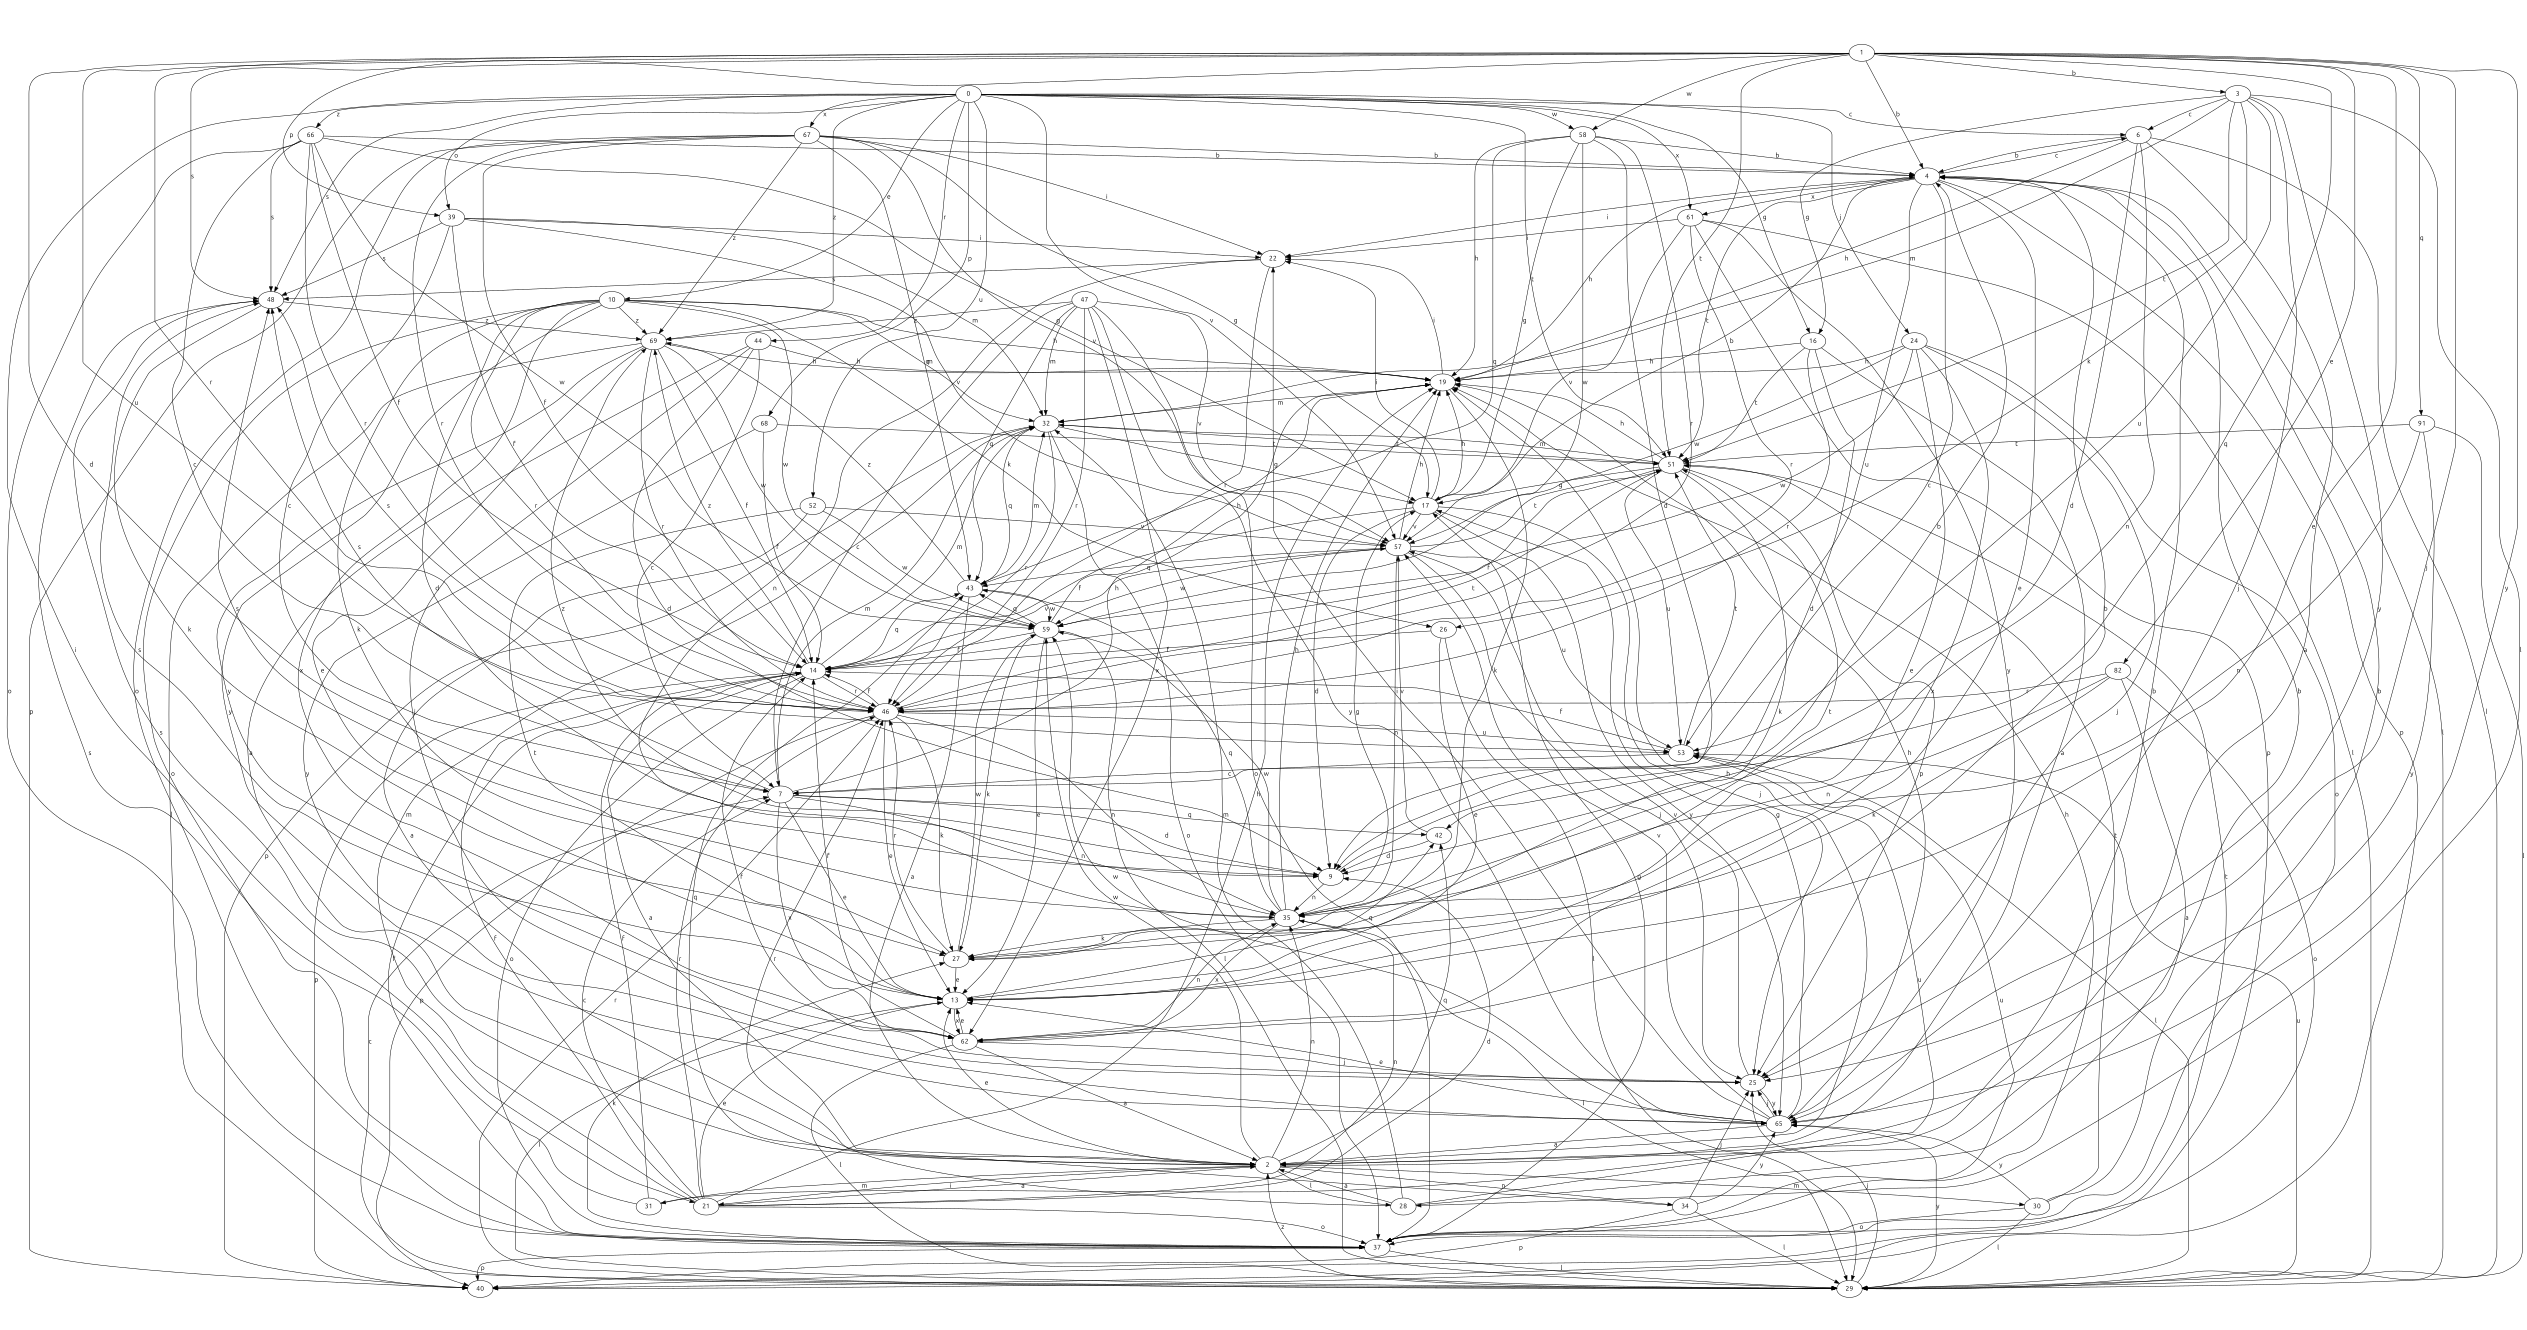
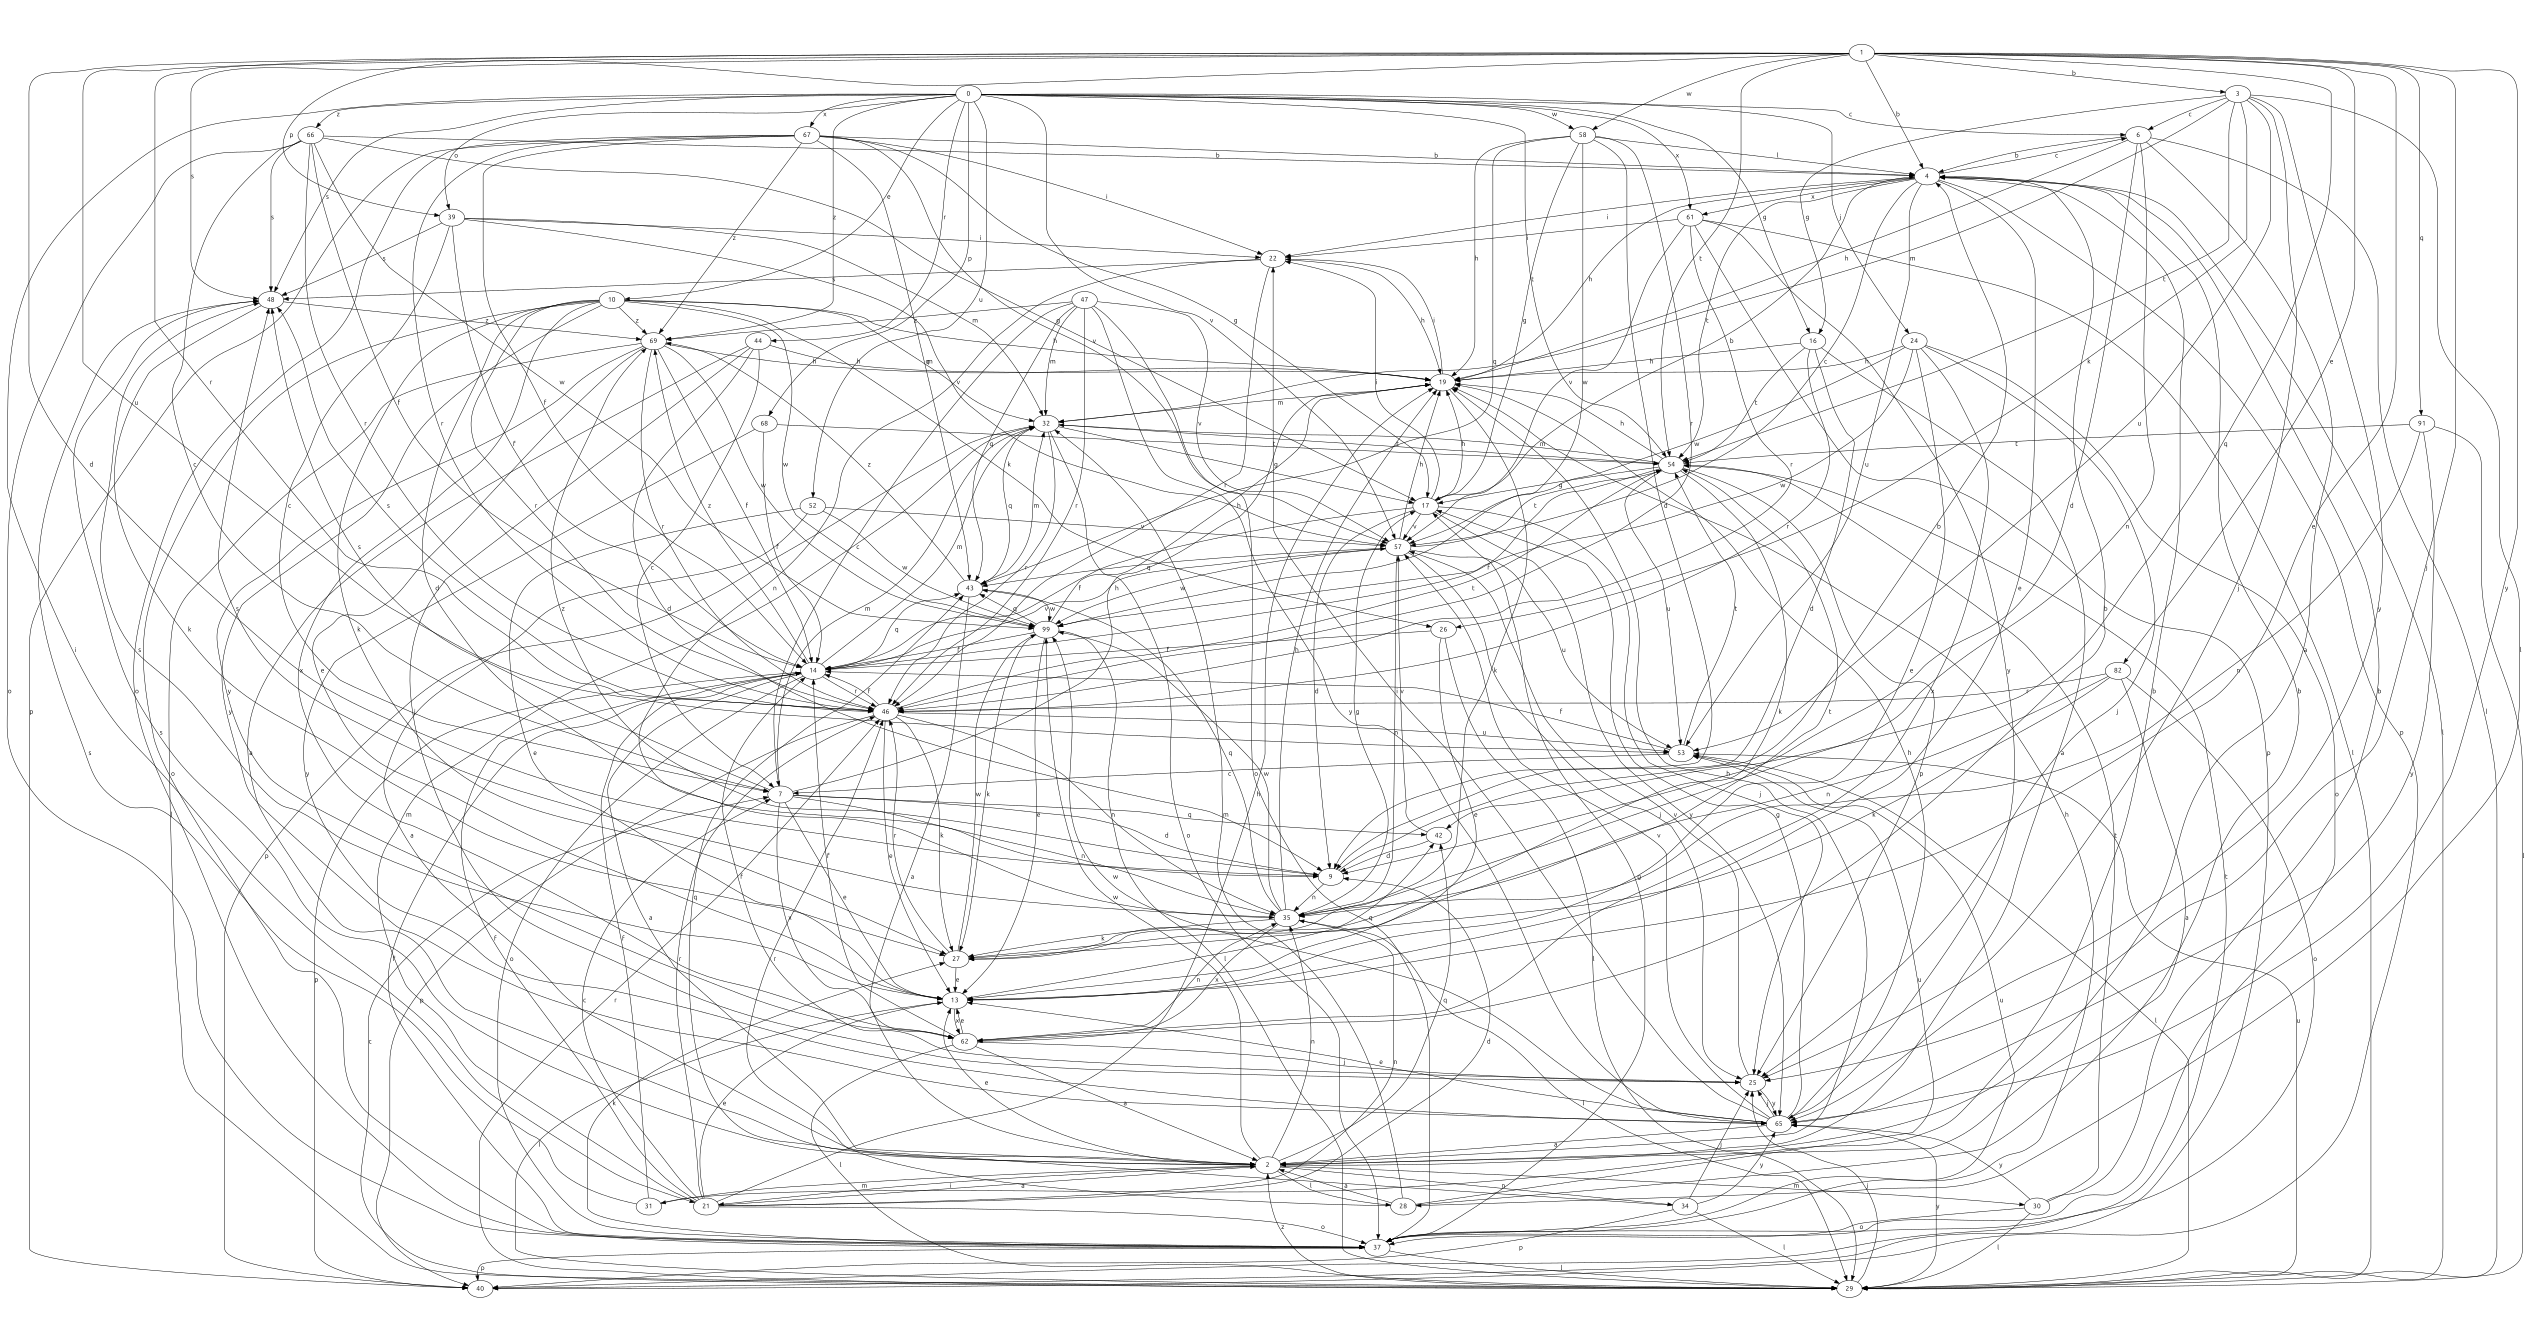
(1778, 156) -> (1778, 156)
none -> (1387, 280)
(1671, 465) -> (1671, 465)
(1046, 630) -> (1046, 630)
(1149, 684) -> none
(1724, 731) -> (1733, 450)
(535, 753) -> (535, 753)
